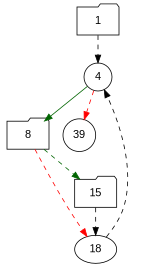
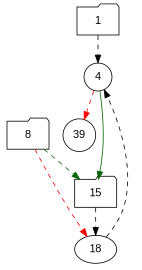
(69, 101) -> (103, 131)
